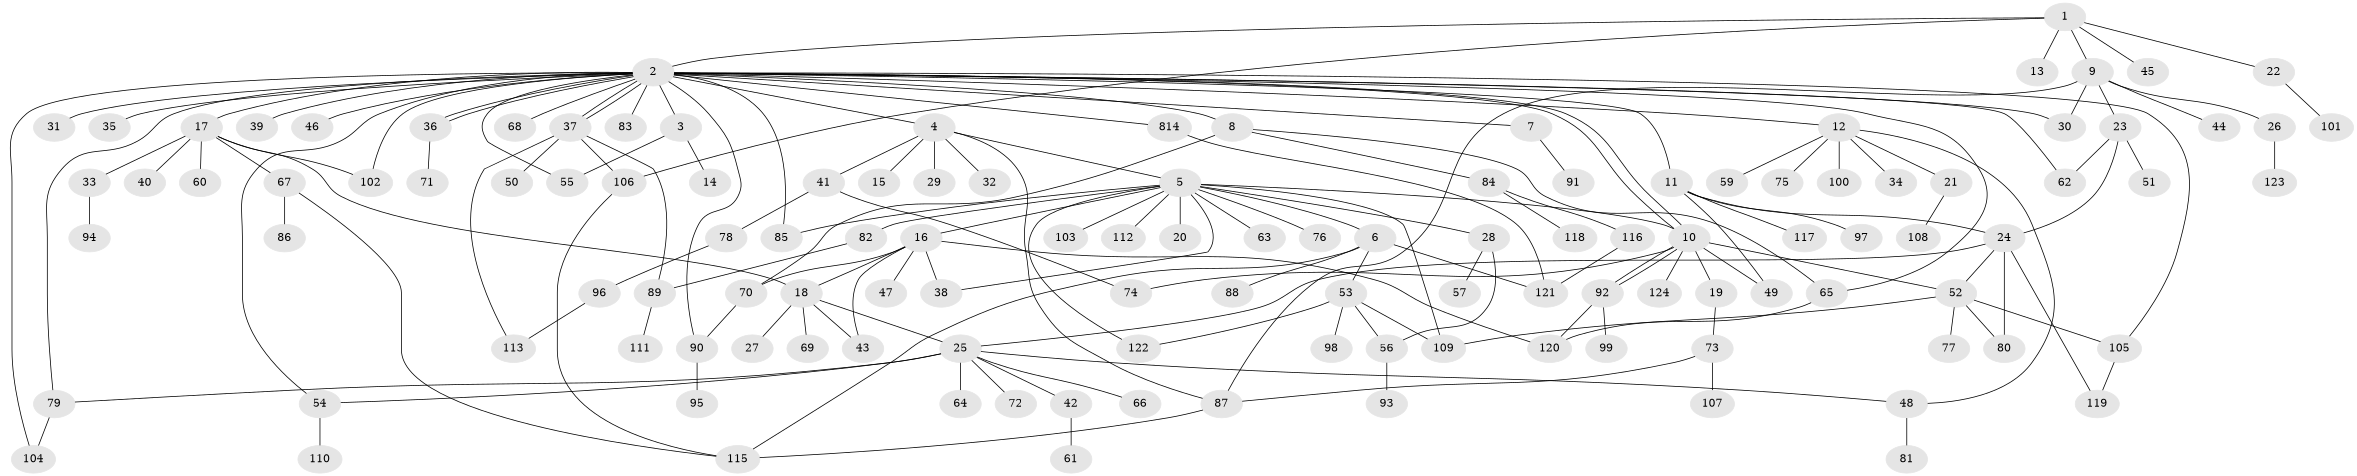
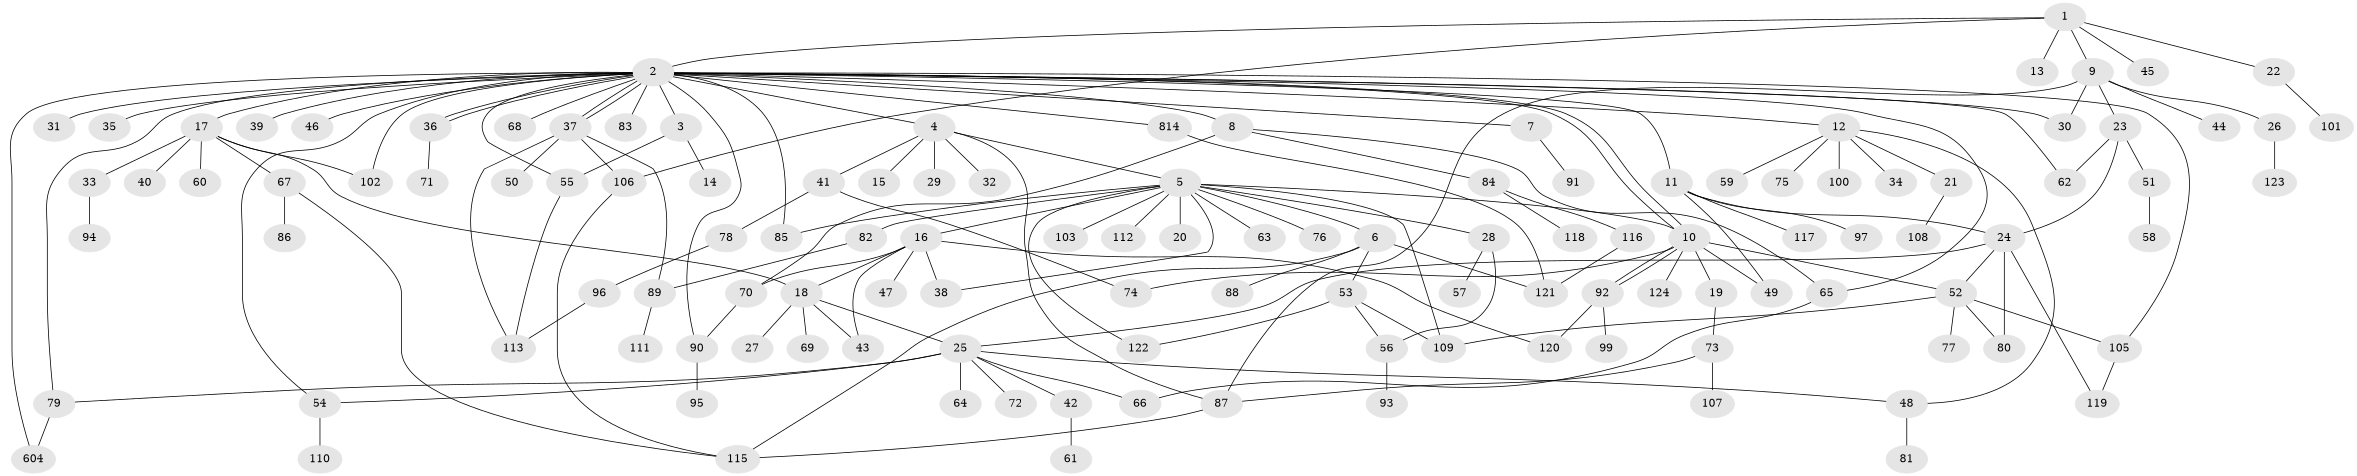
none -> (2149, 238)
none -> (533, 264)
(1689, 321) -> (1607, 369)
(1332, 349) -> none
(33, 459) -> (33, 459)
